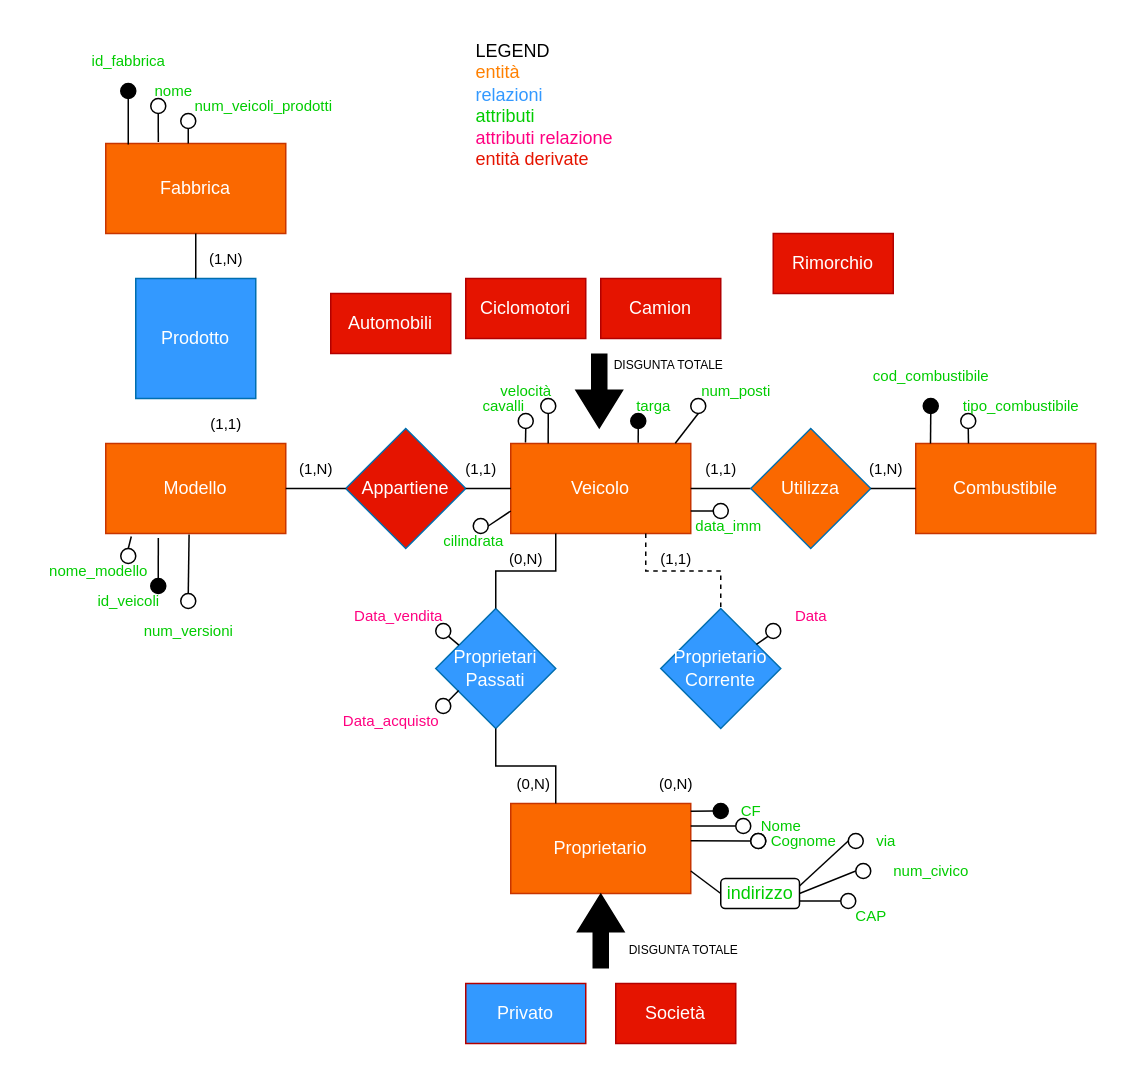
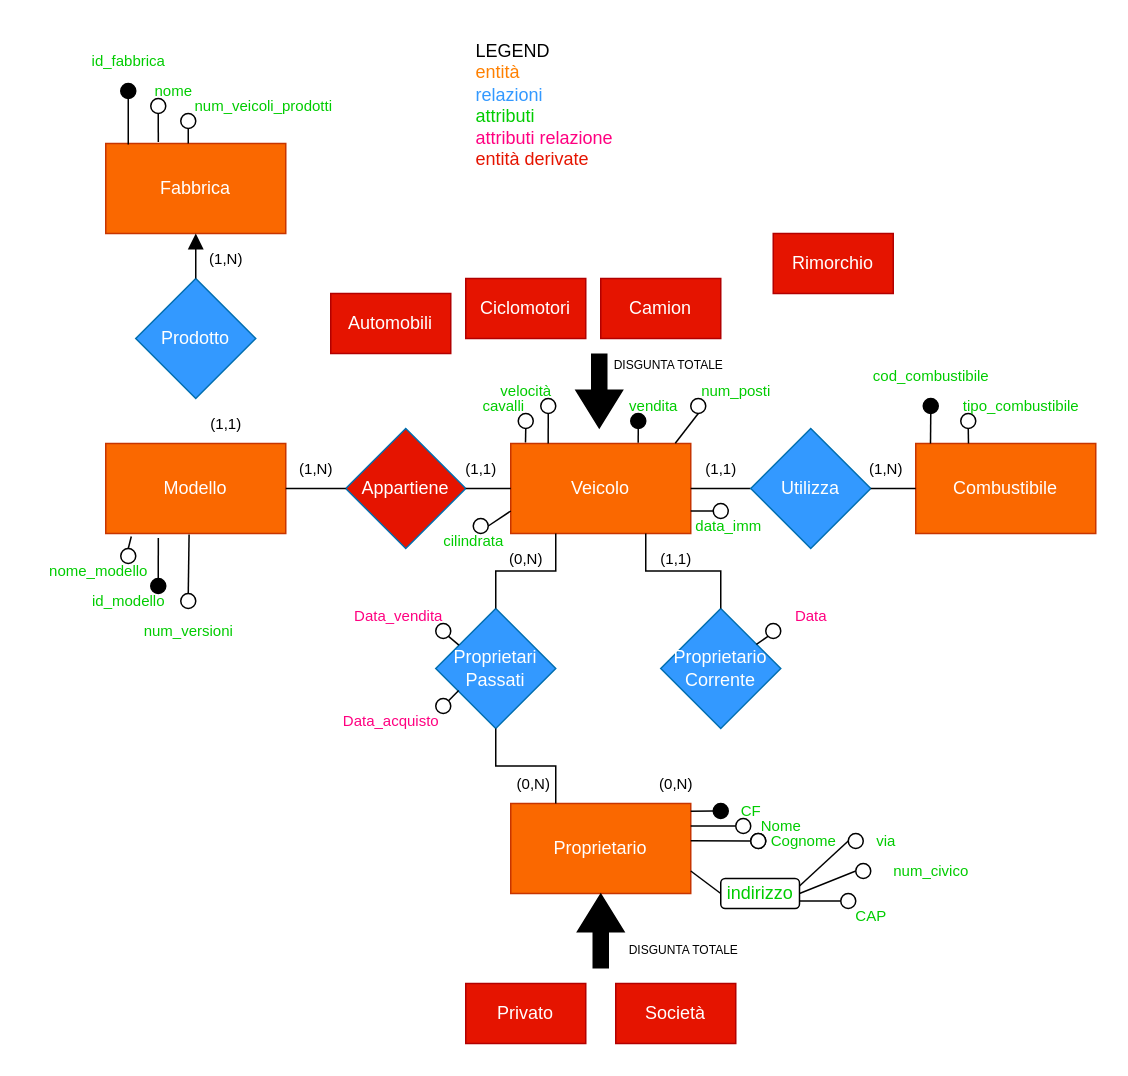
(196, 243) -> (196, 250)
(196, 338) -> (196, 338)
(654, 406) -> (654, 406)
(811, 488) -> (811, 488)
(685, 571) -> (685, 571)
(129, 601) -> (129, 601)
(526, 1013) -> (526, 1013)
